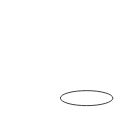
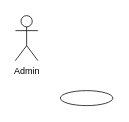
none -> (27, 38)
